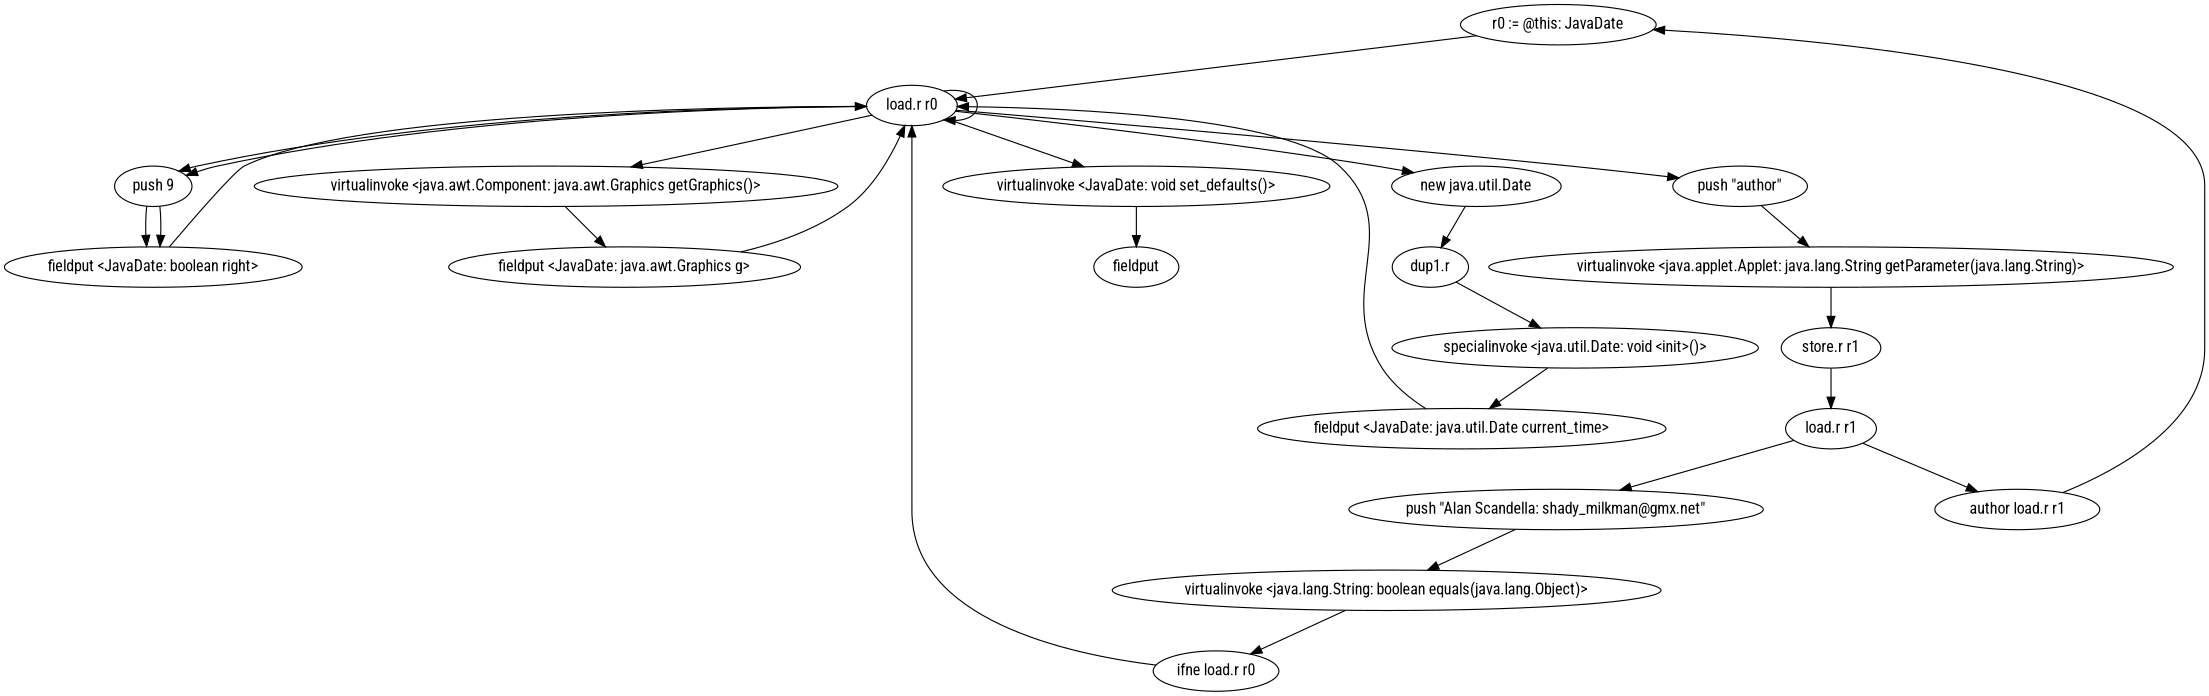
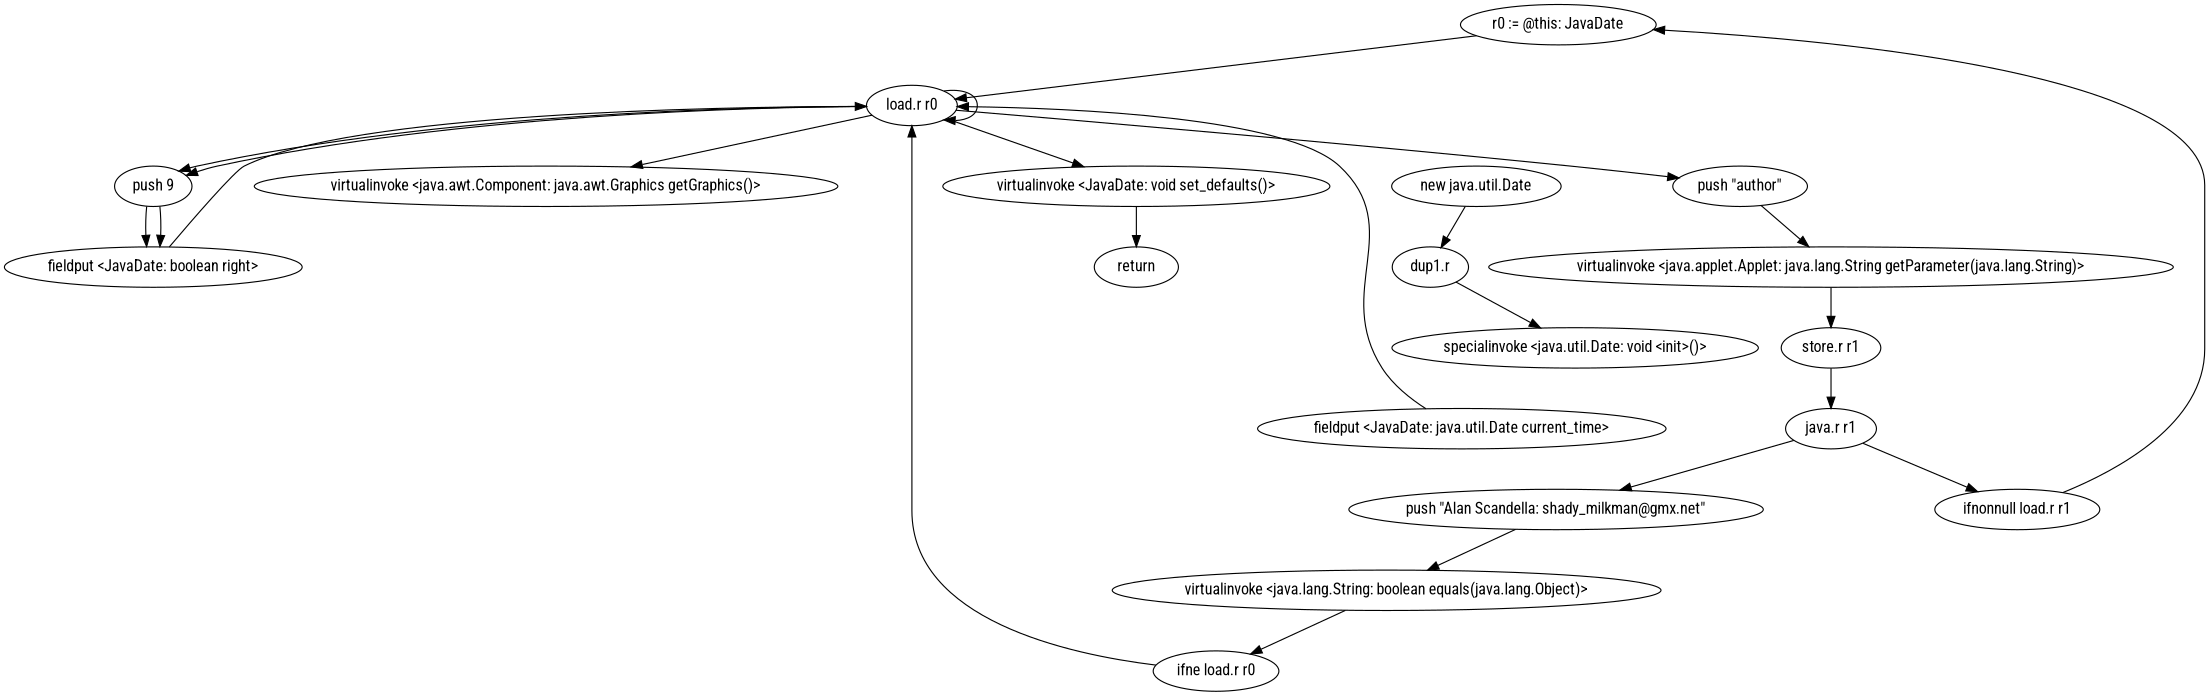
(1179, 138) -> none
(625, 267) -> none
(1136, 267) -> (1136, 267)
(1523, 385) -> none
(1831, 429) -> (1831, 429)
(2017, 509) -> (2017, 509)
